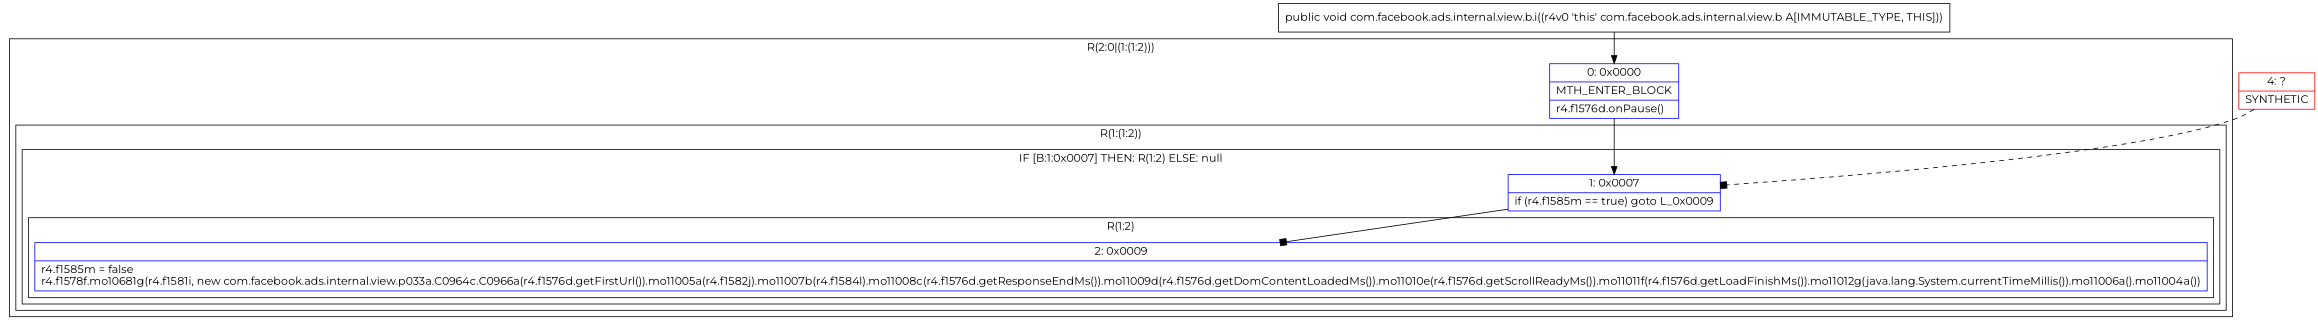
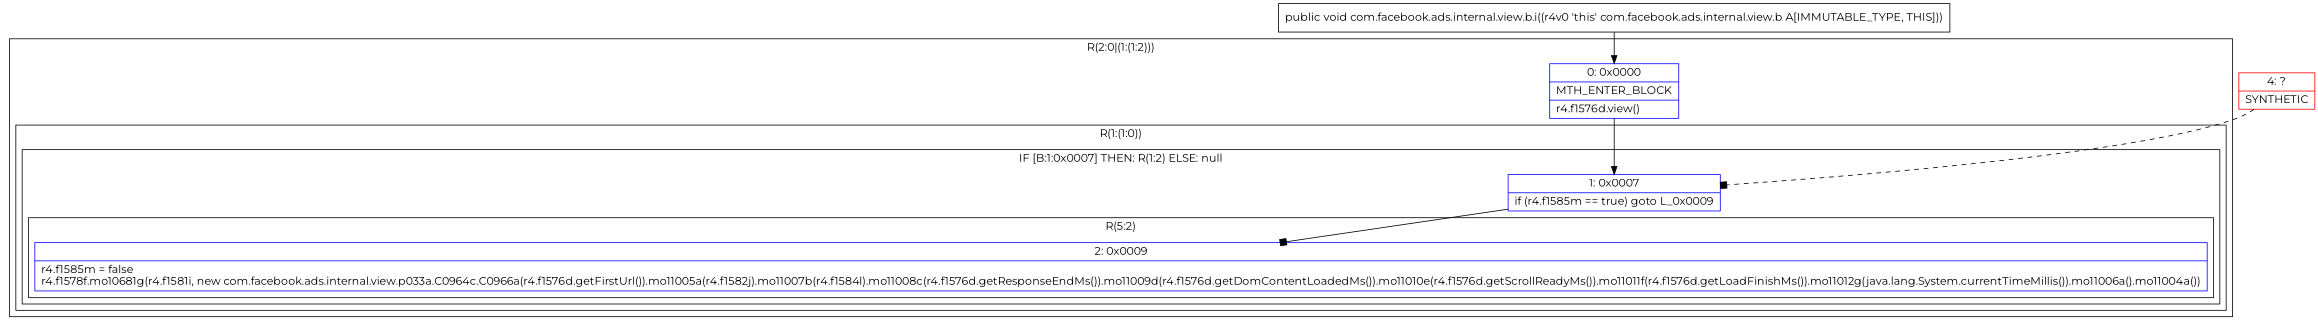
(1610, 109) -> (1598, 109)
(1121, 134) -> (1121, 134)
(1121, 227) -> (1121, 227)
